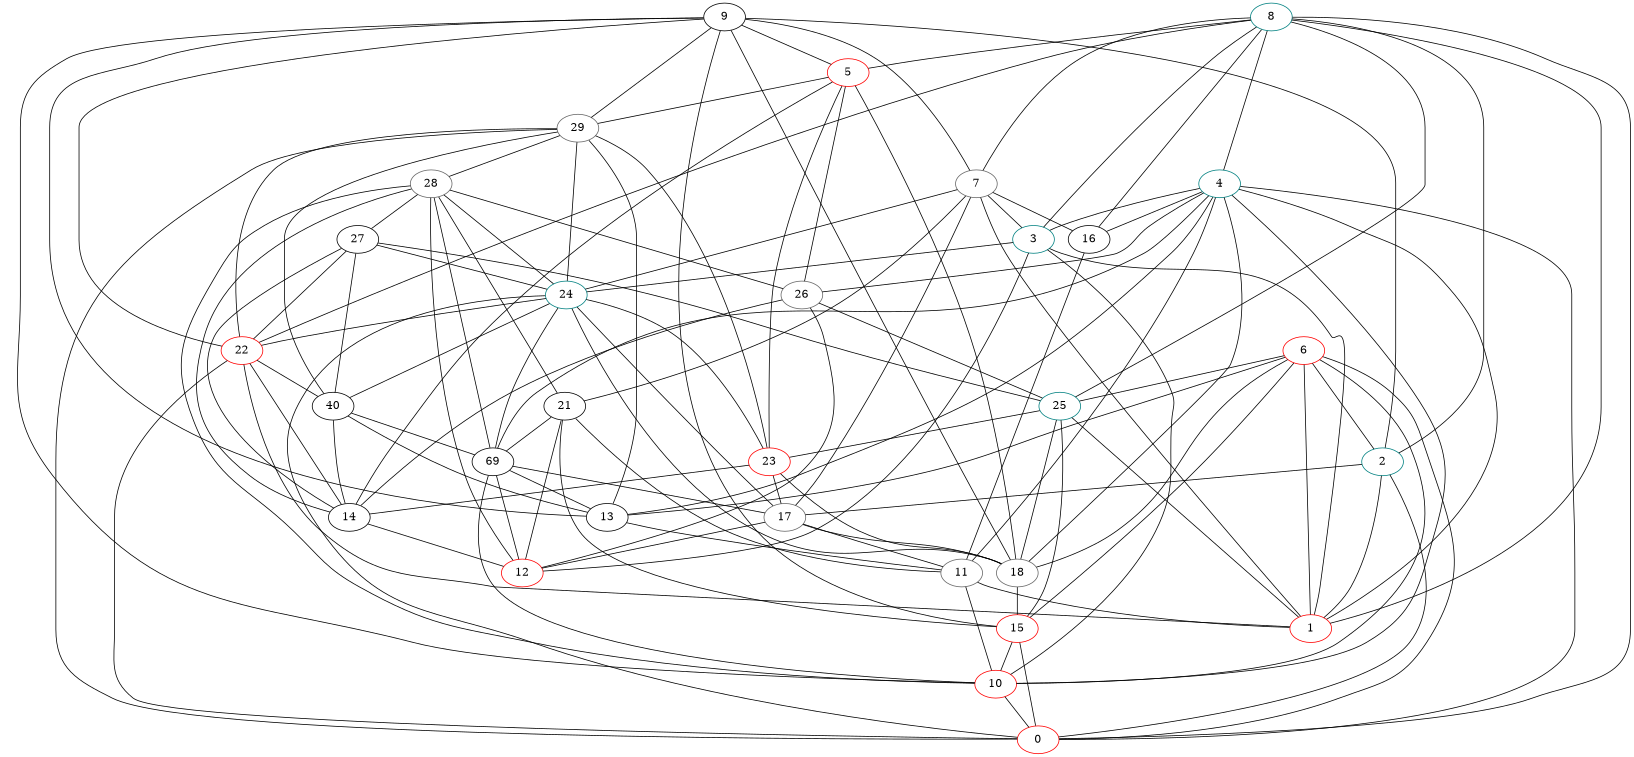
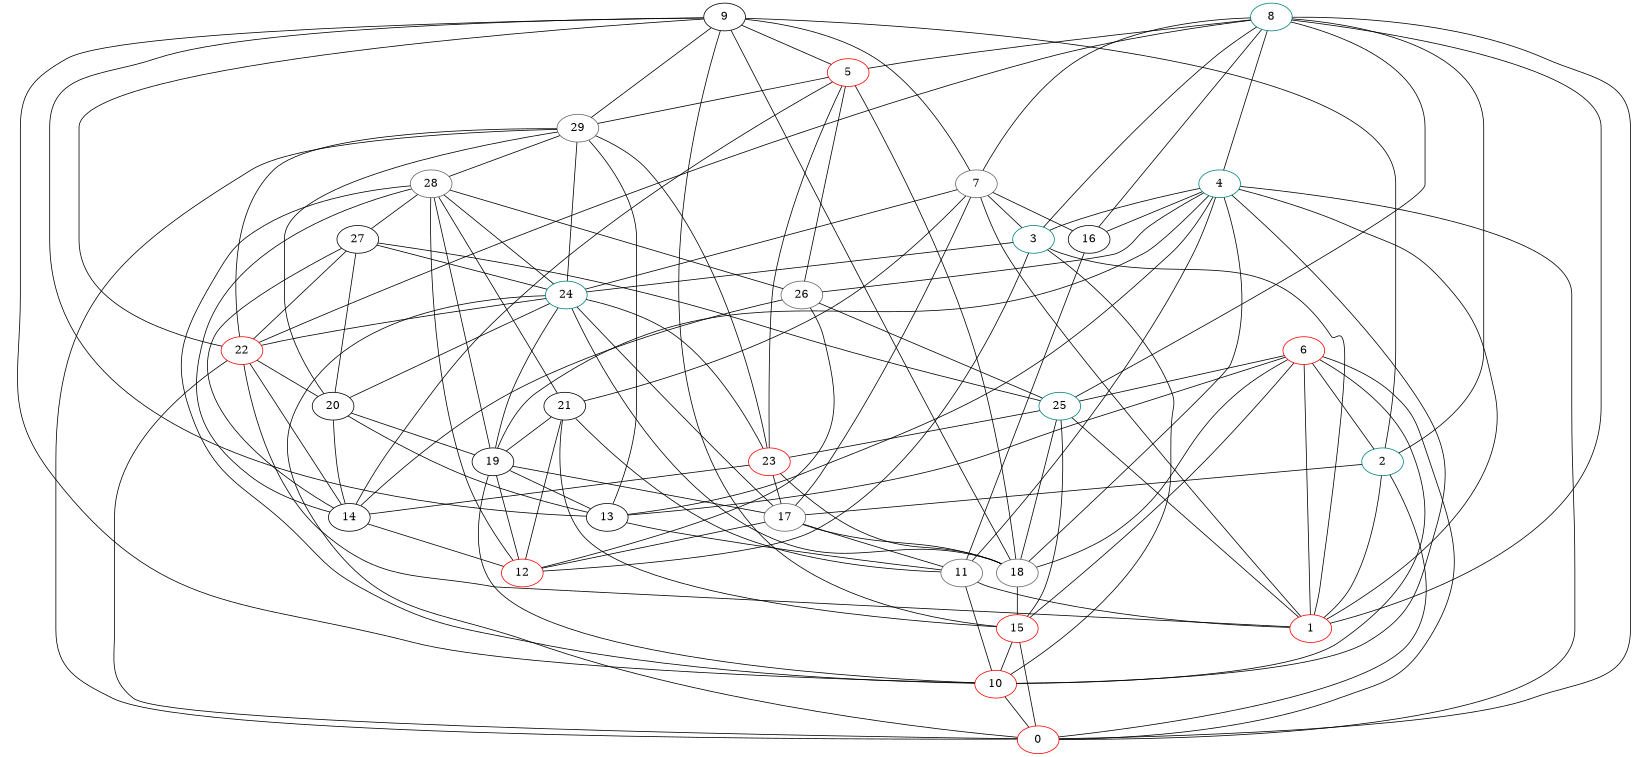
(333, 406) -> (333, 406)
(493, 462) -> (493, 462)
